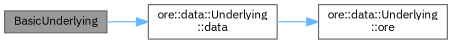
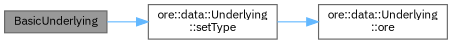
(213, 22) -> (213, 22)
